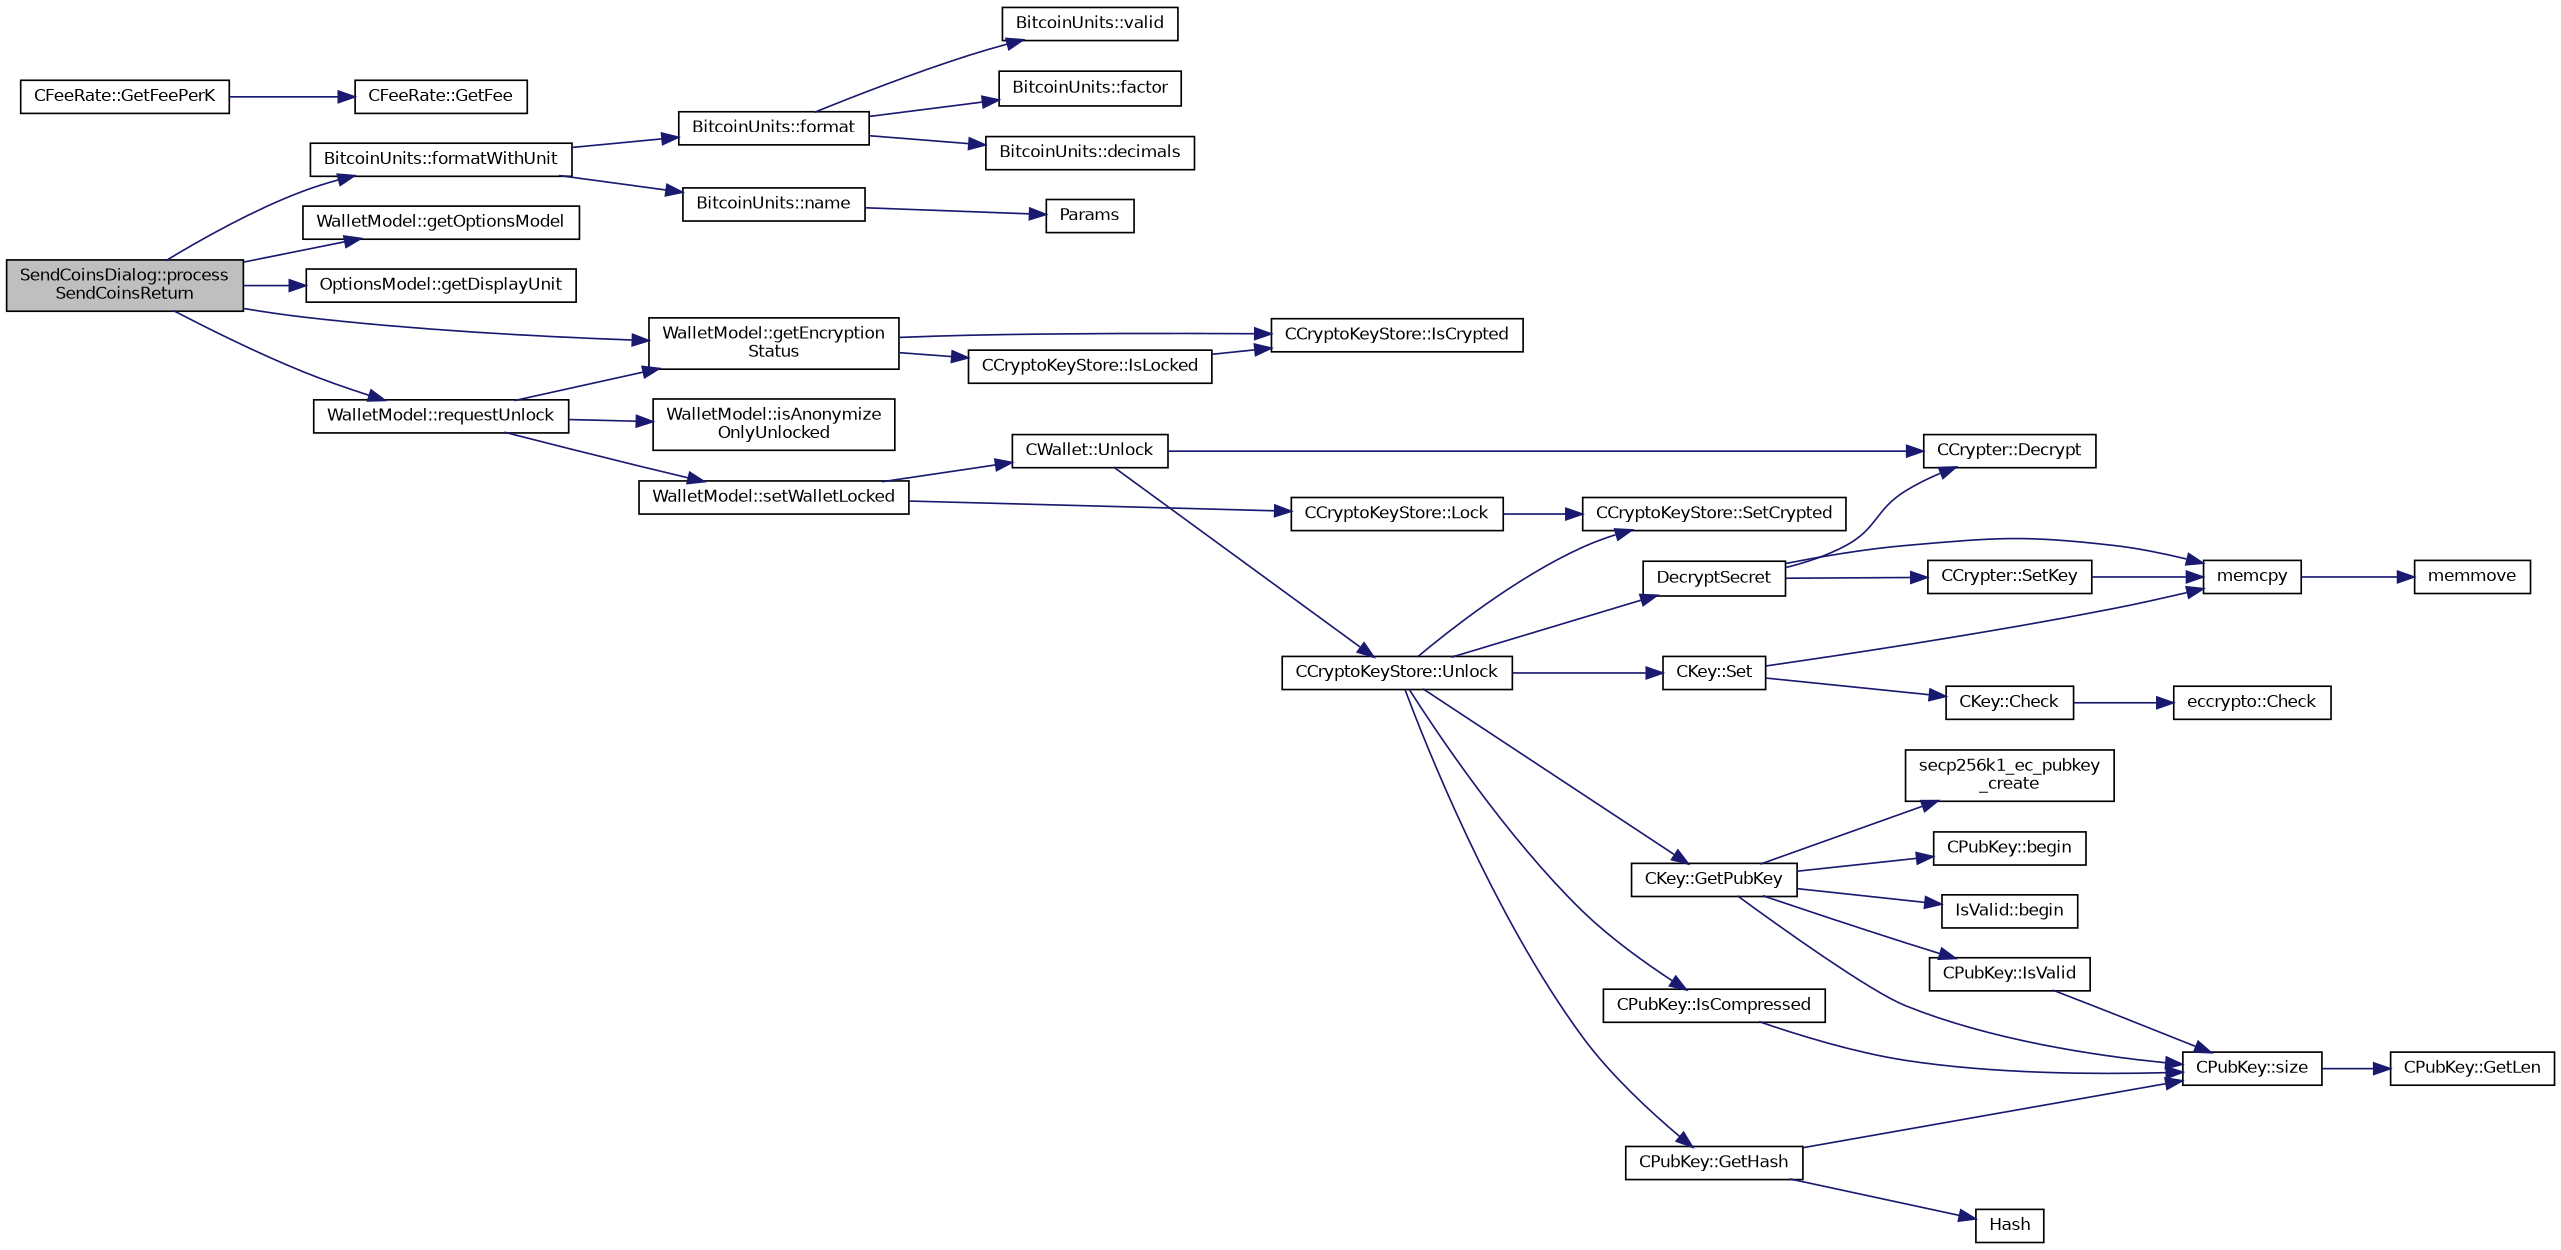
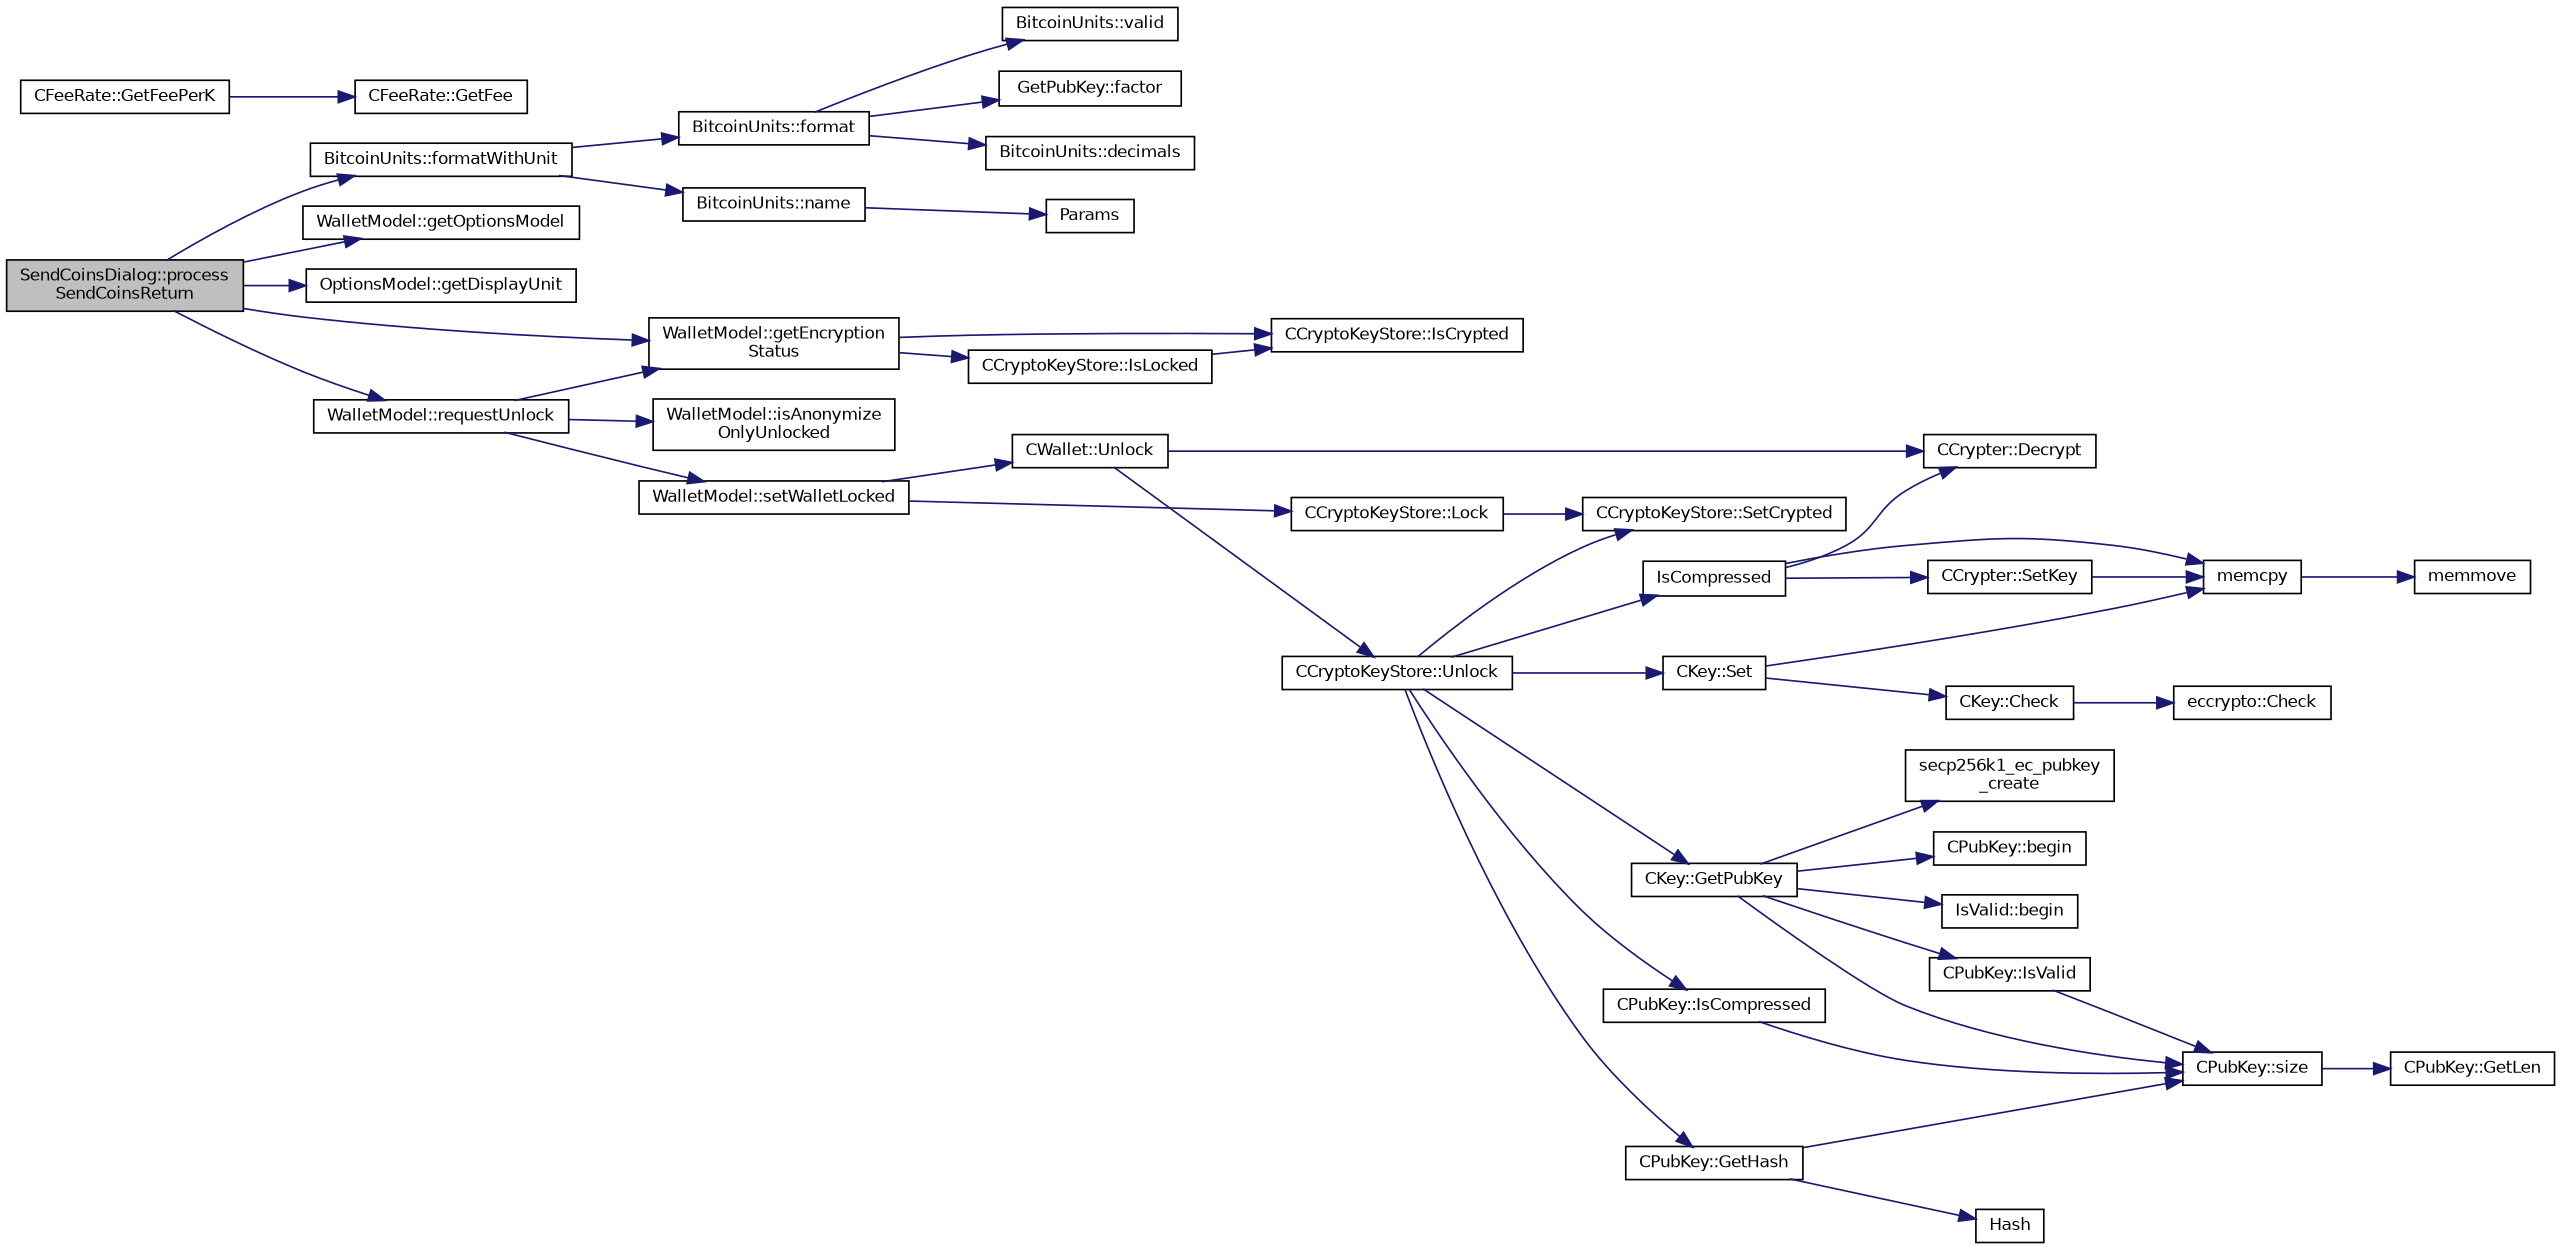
(1090, 89) -> (1090, 89)
(1714, 579) -> (1714, 579)
